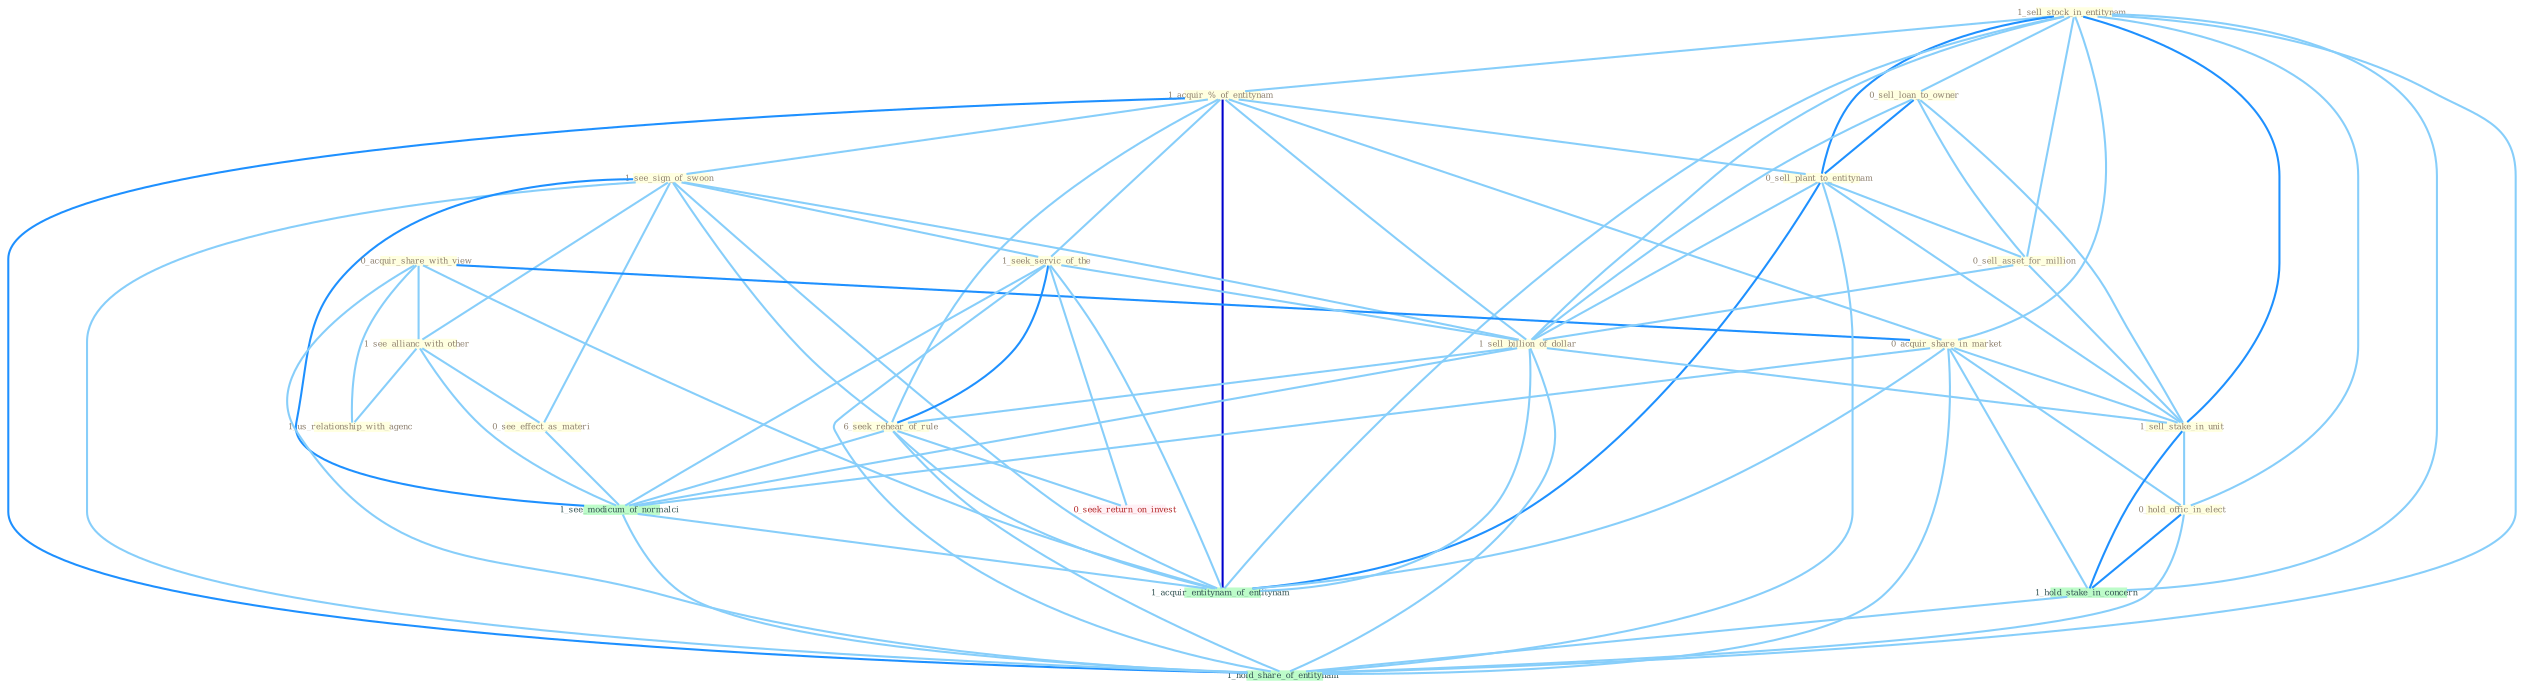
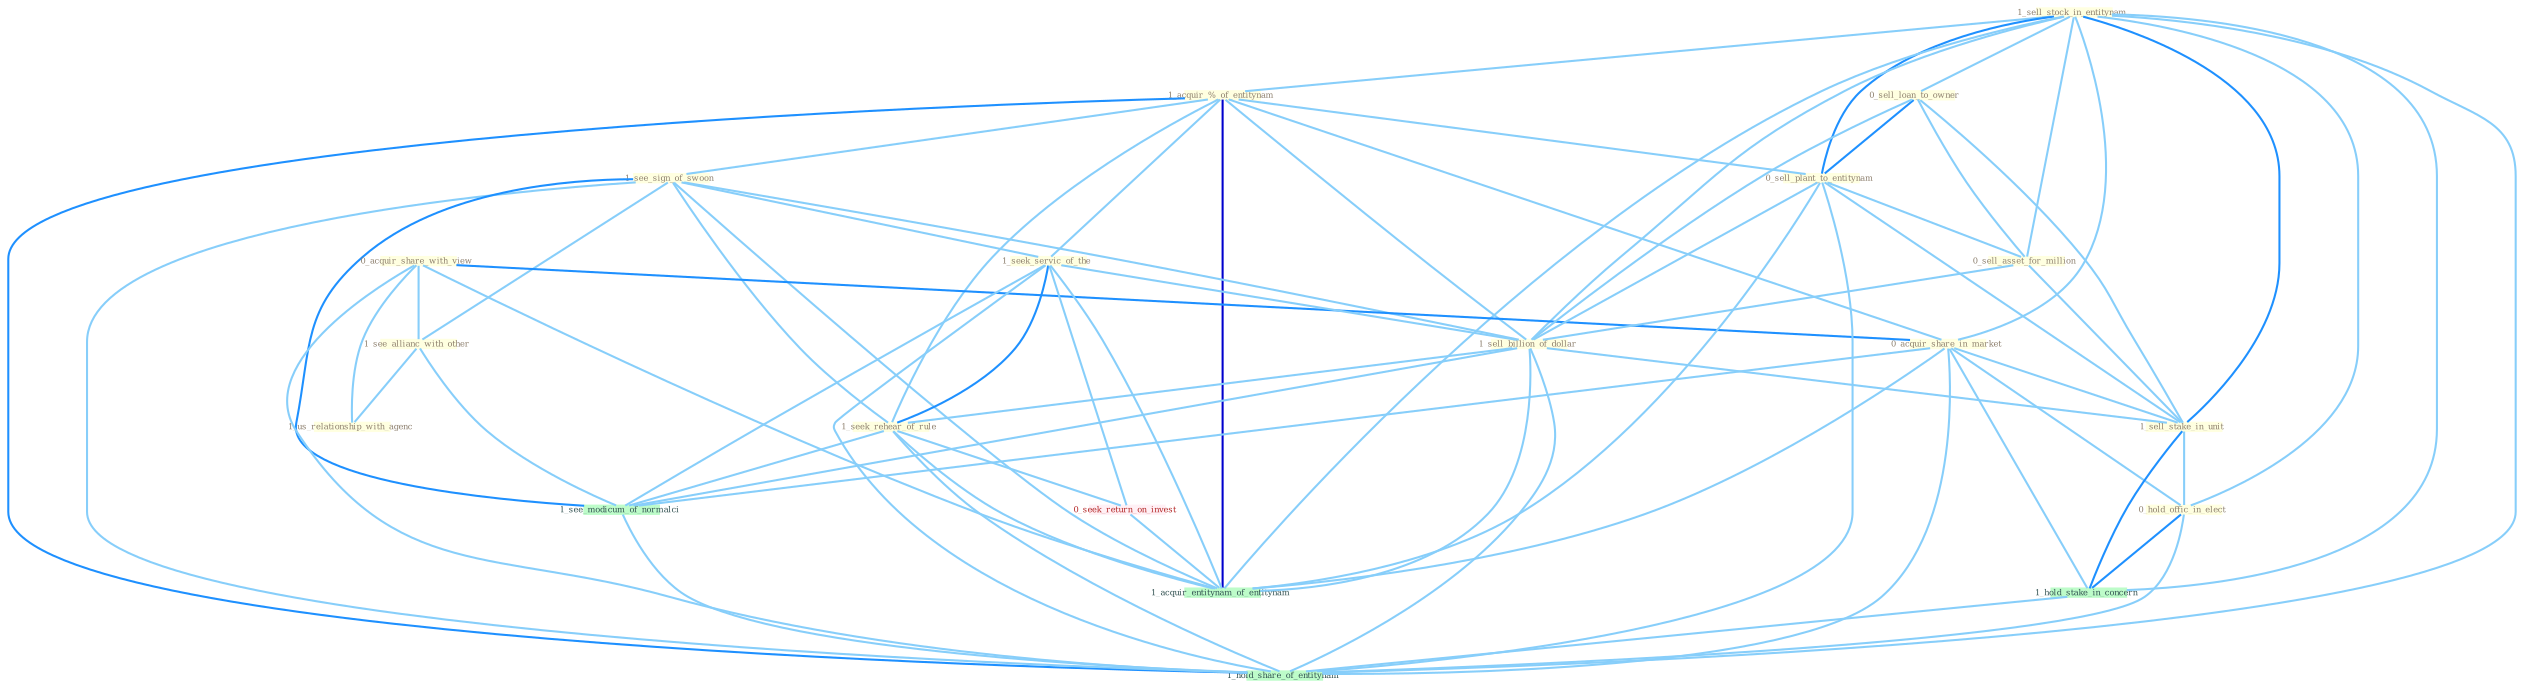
(543, 427) -> none
(891, 427) -> (891, 427)
(1588, 463) -> (1588, 463)
(922, 551) -> (1175, 551)
